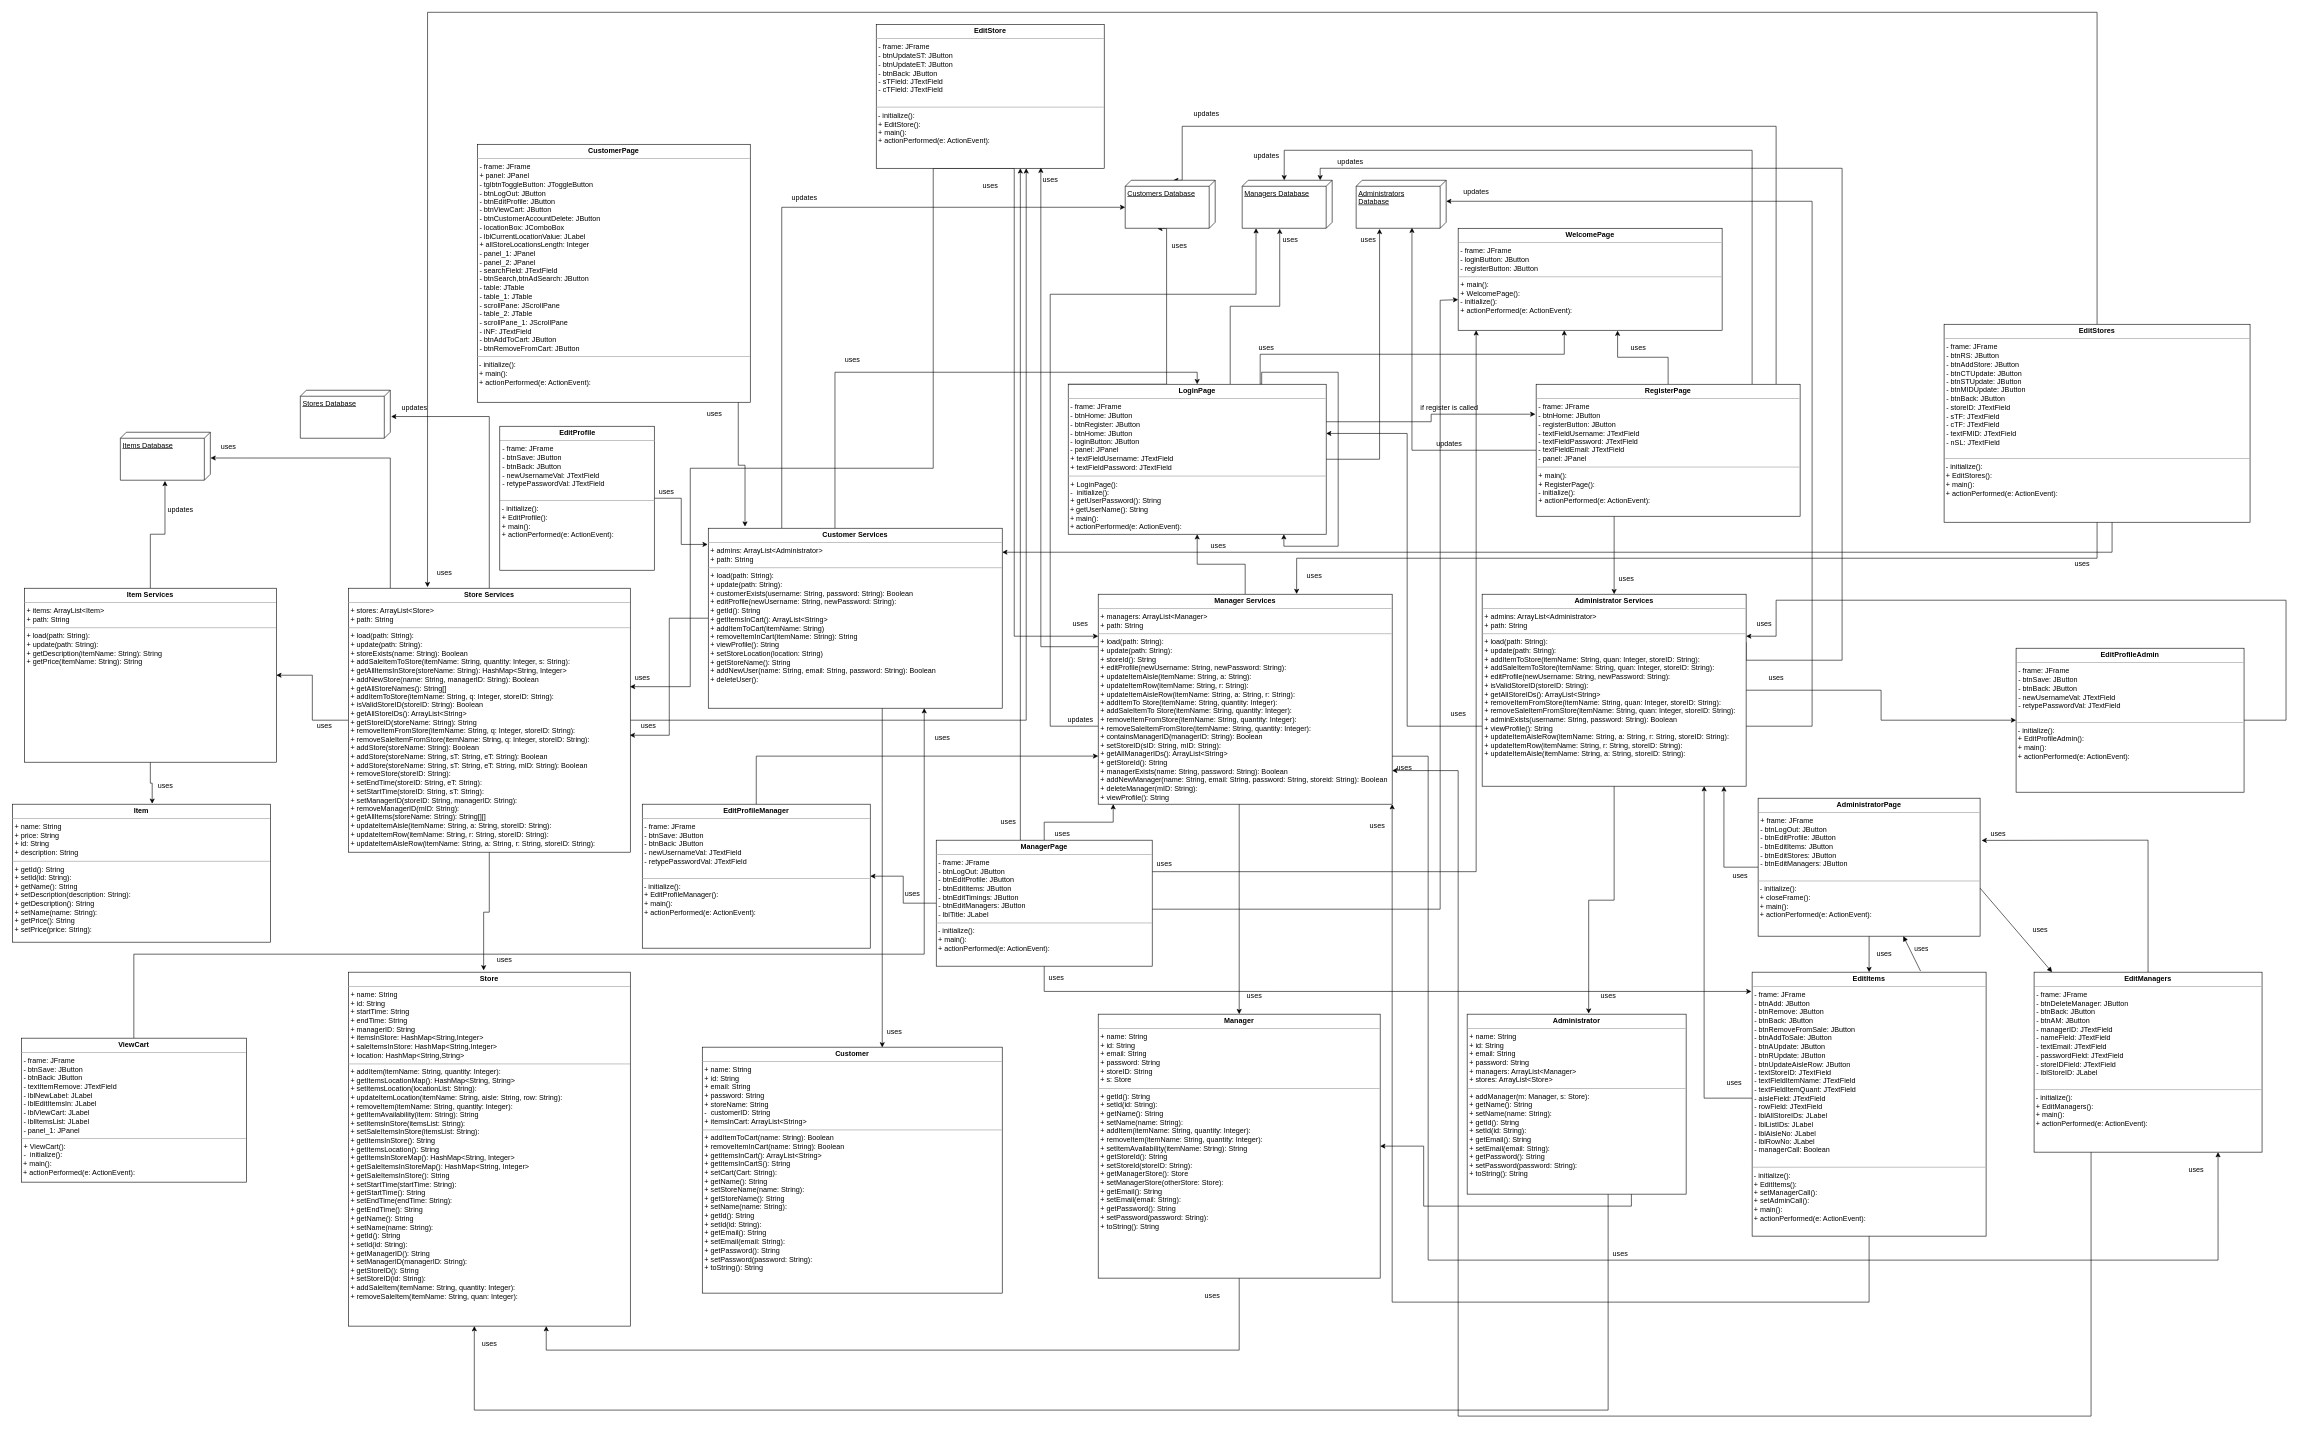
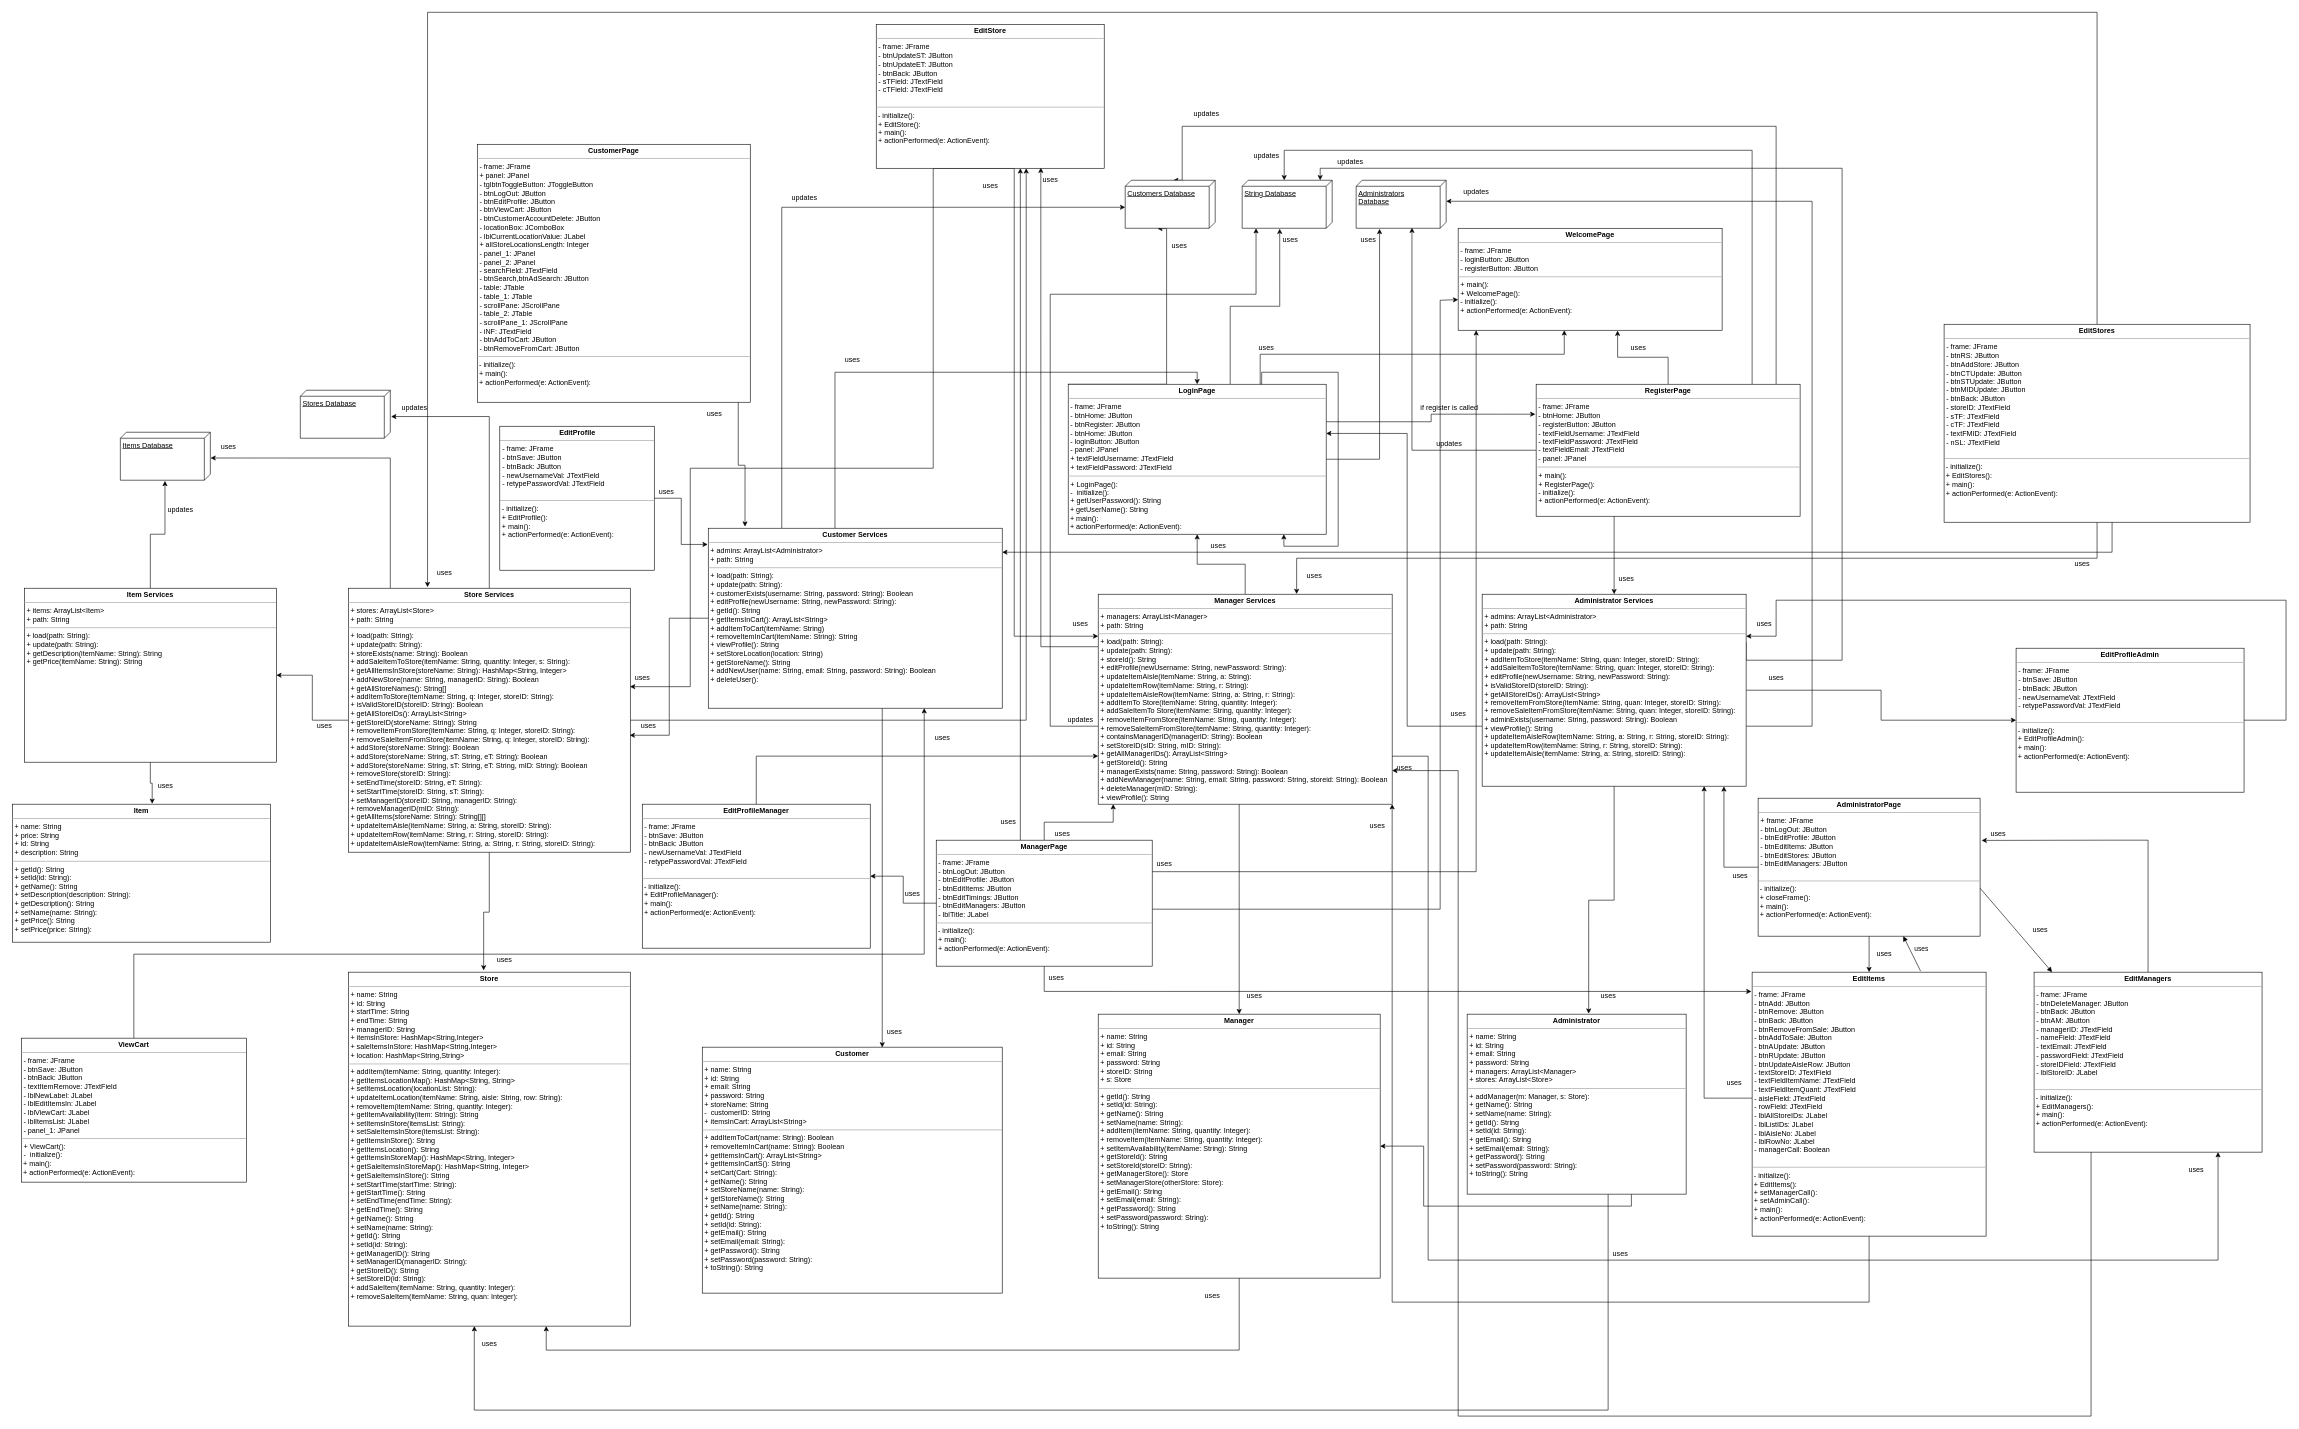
(1278, 194) -> (1273, 194)
